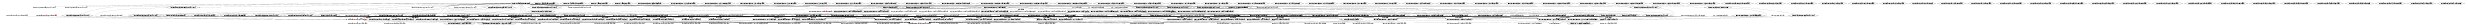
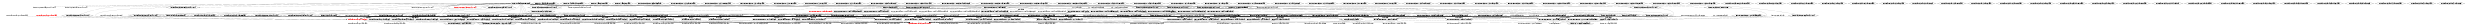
(1703, 4) -> (1703, 4)
(2167, 4) -> (2167, 4)
(465, 8) -> (465, 8)
